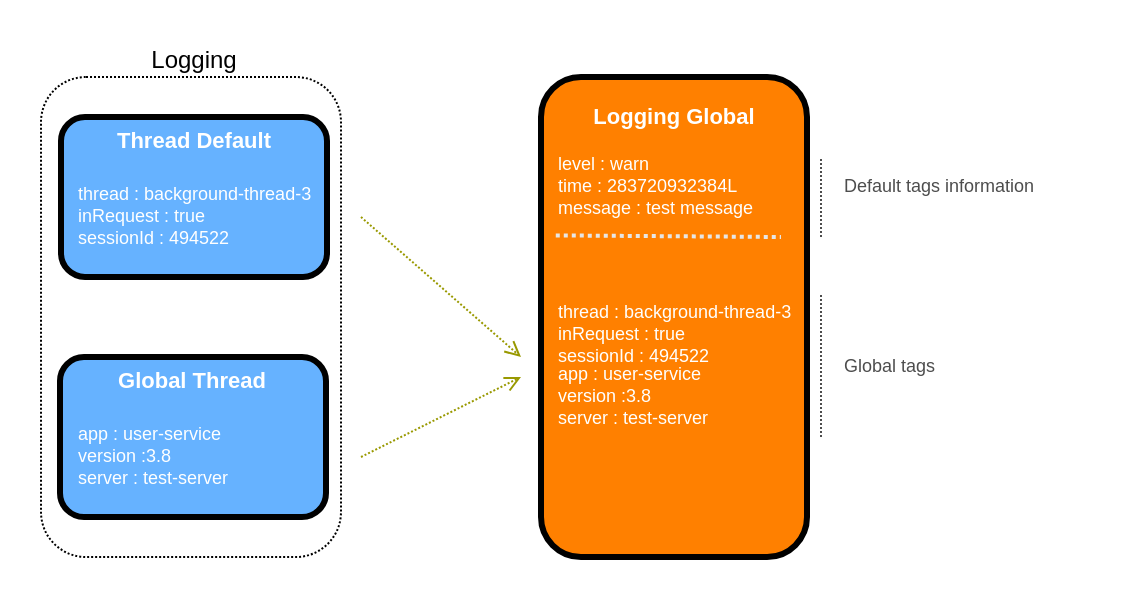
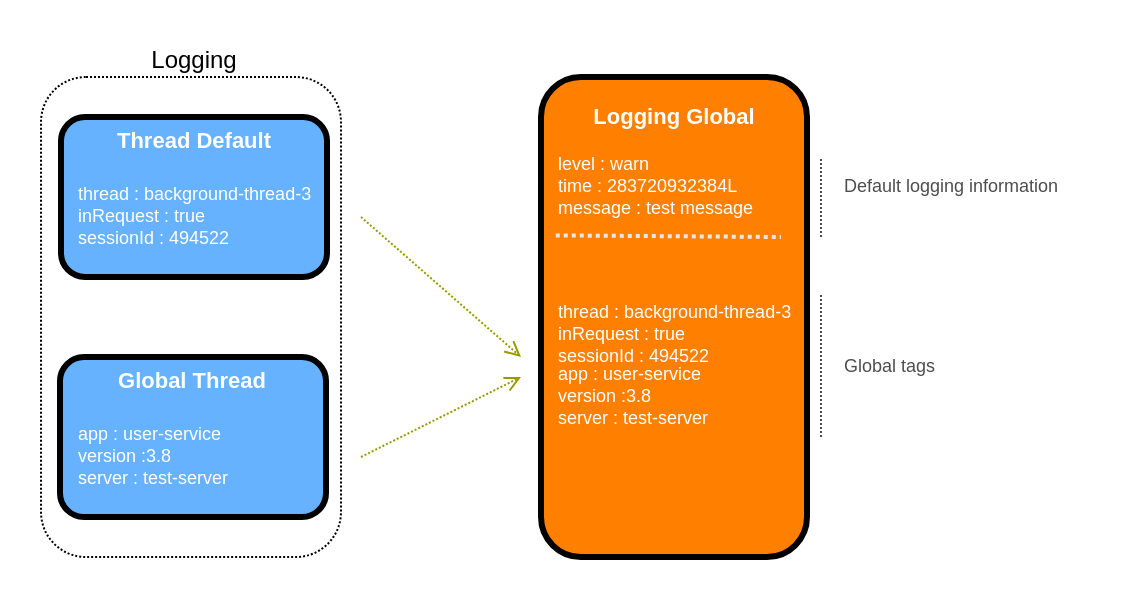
(954, 187) -> (965, 187)
